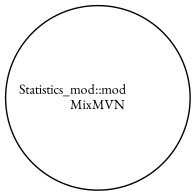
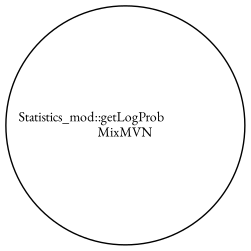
(98, 98) -> (125, 125)
